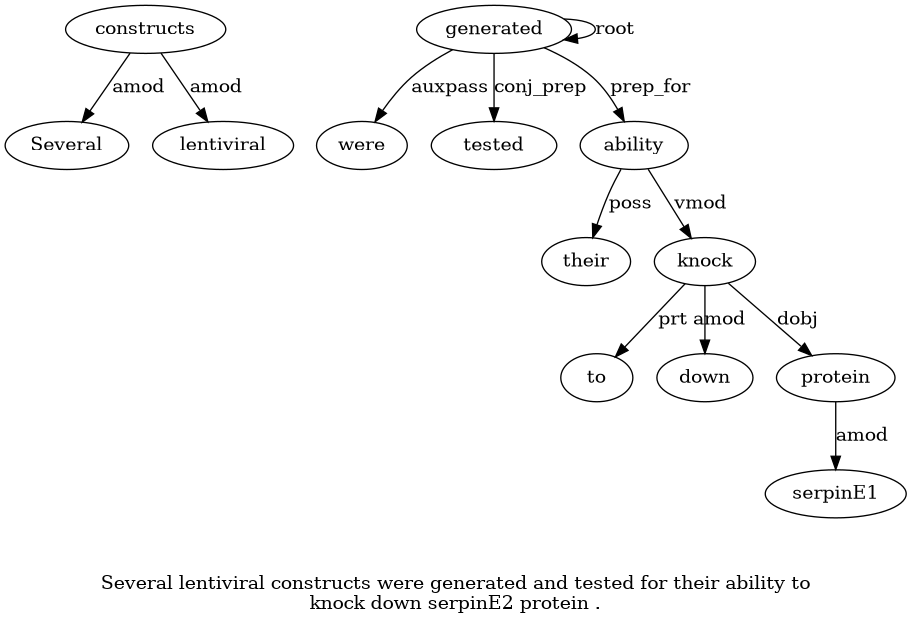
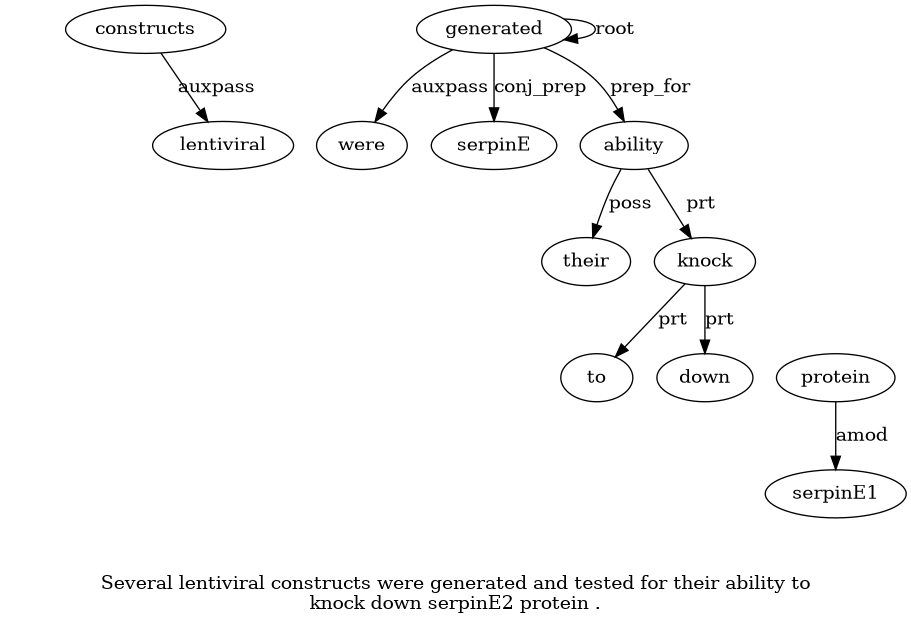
(216, 87) -> (216, 87)
(67, 145) -> none
(494, 145) -> (494, 145)
(701, 204) -> (701, 204)
(765, 315) -> none
(720, 320) -> (720, 320)
